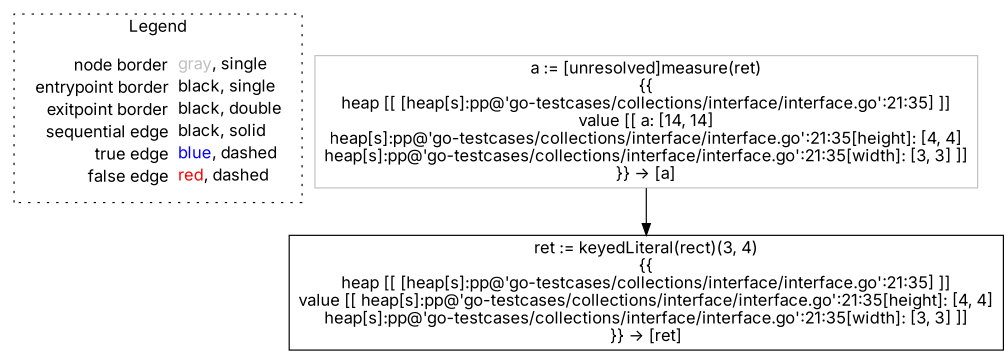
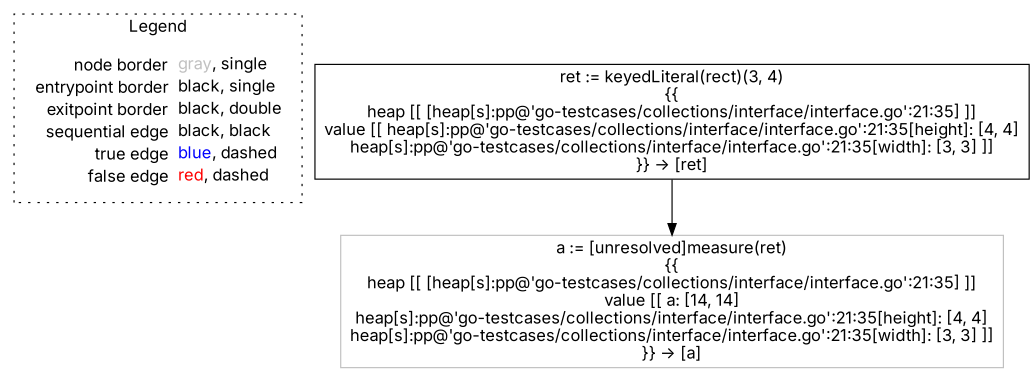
(244, 131) -> (245, 131)
(646, 206) -> (672, 202)
